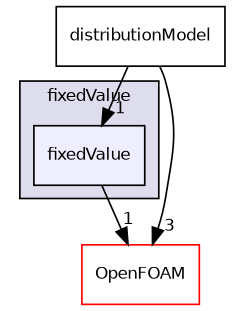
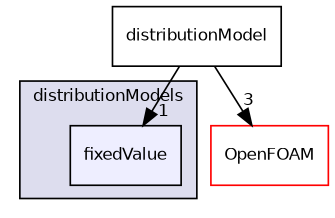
(89, 97) -> (108, 97)
(112, 209) -> none
